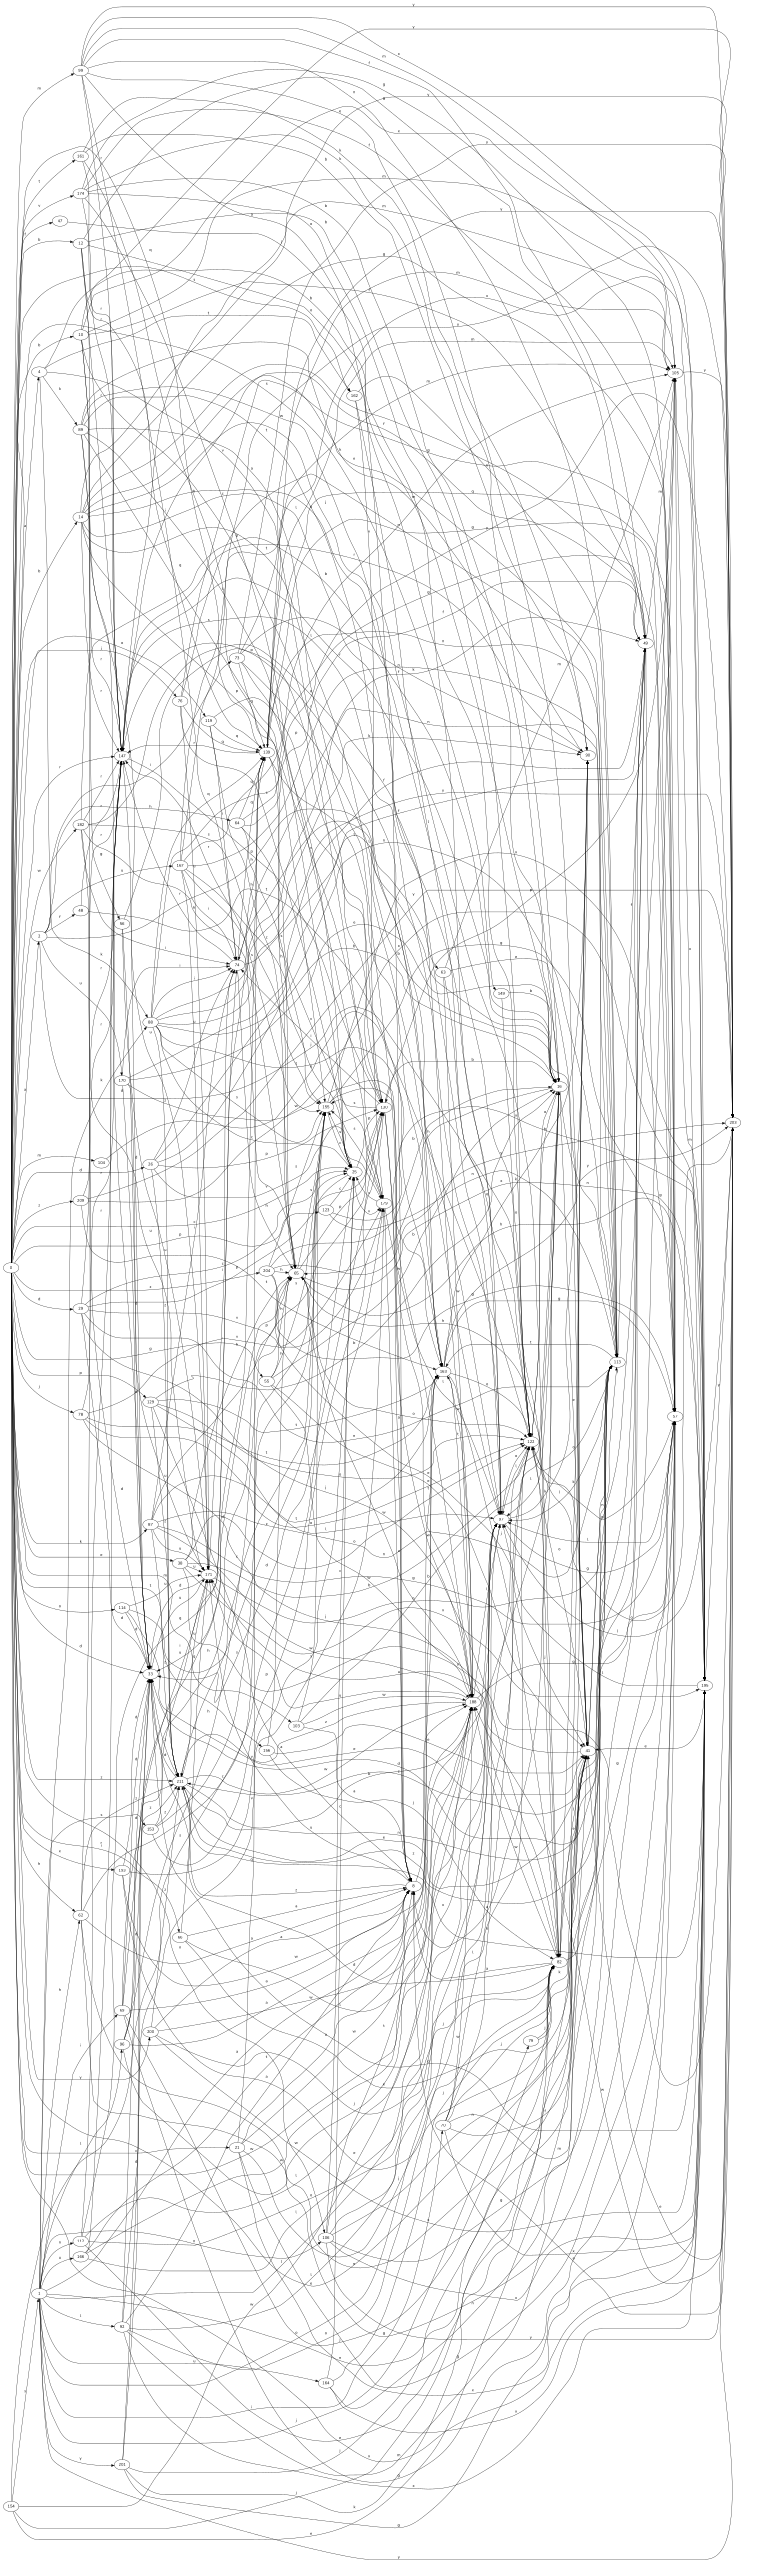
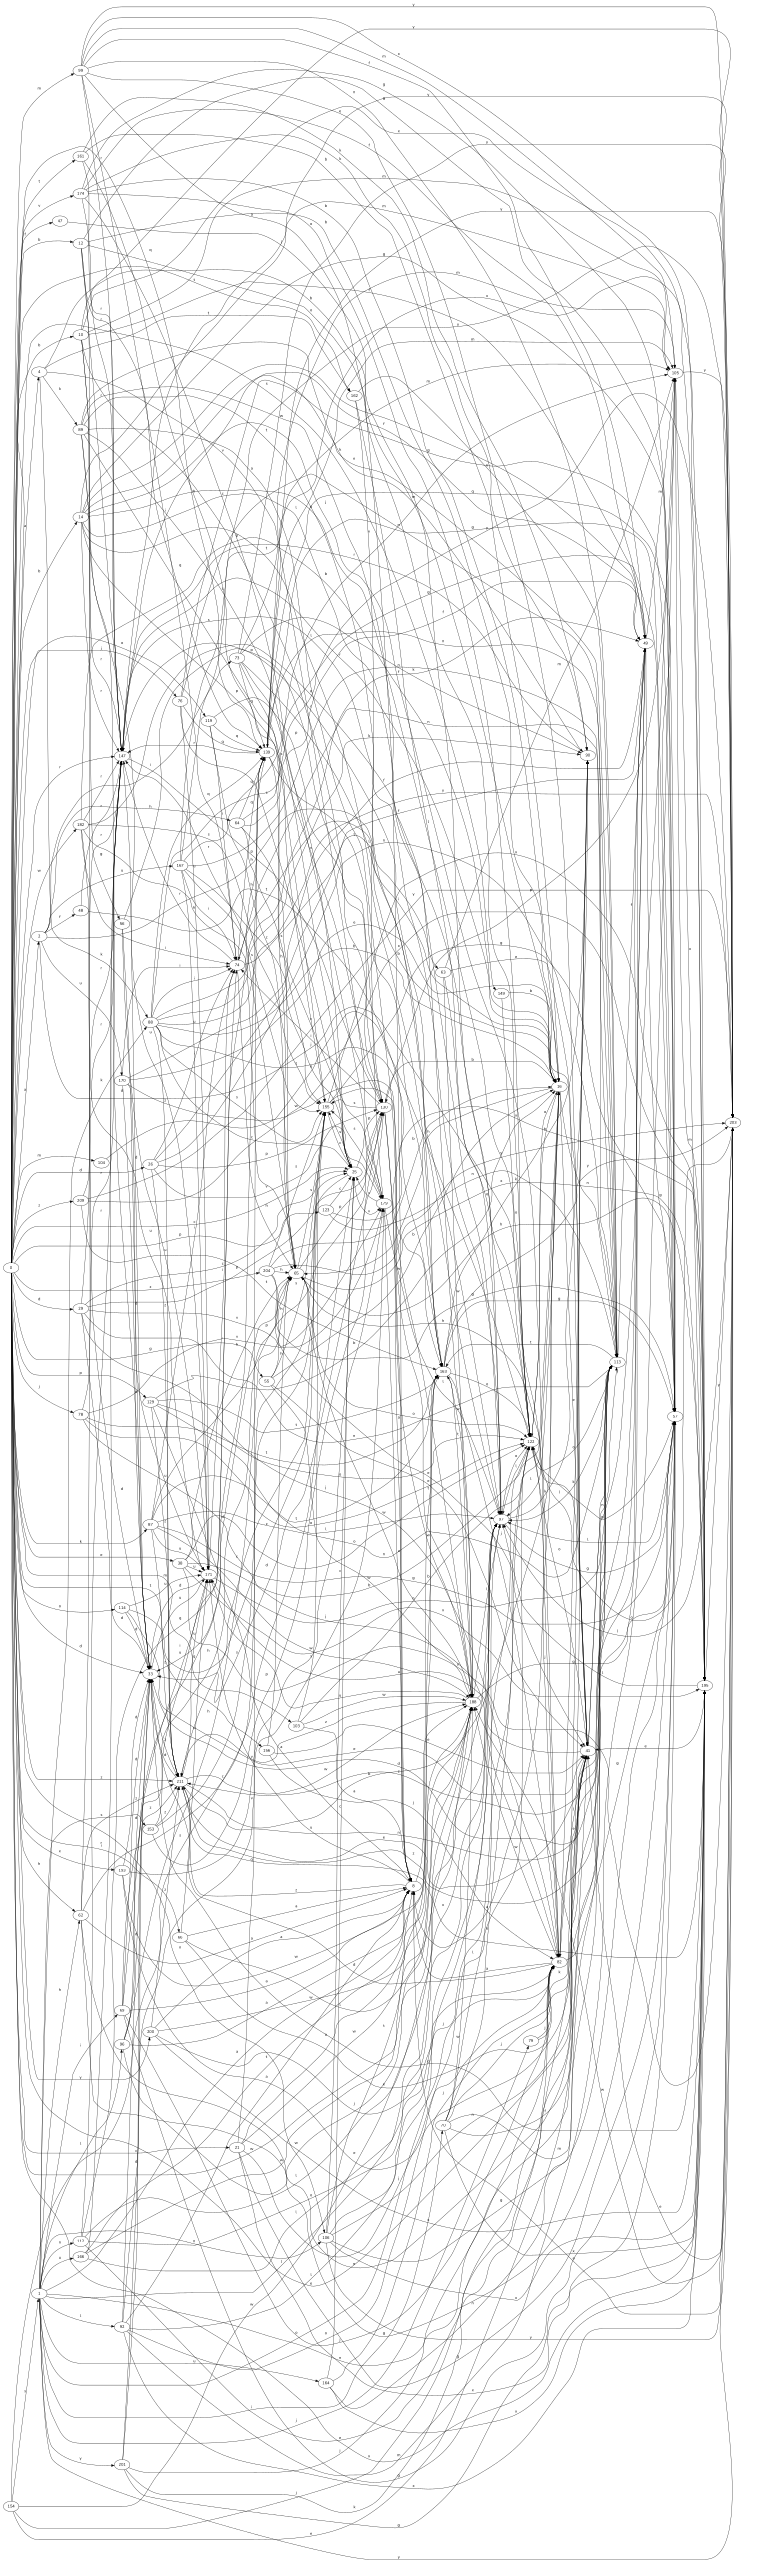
none -> (289, 878)
